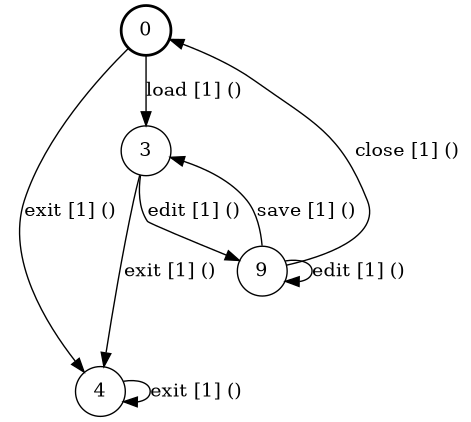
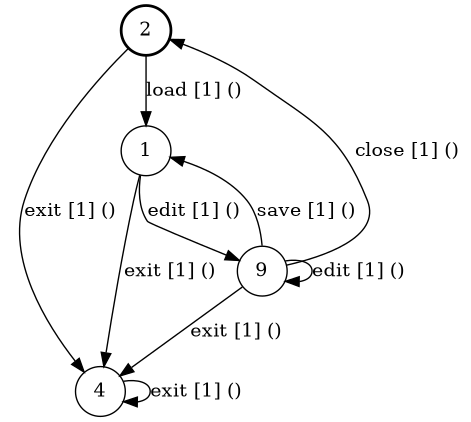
(146, 30) -> (146, 30)
(146, 151) -> (146, 151)
none -> (187, 327)
